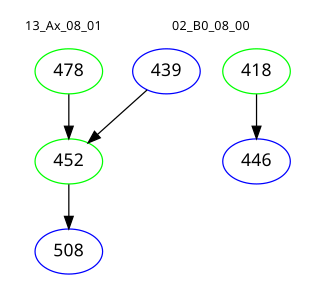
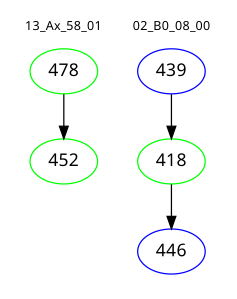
(64, 27) -> (64, 27)
(131, 104) -> (171, 110)
(69, 252) -> none
